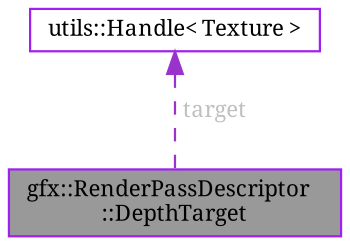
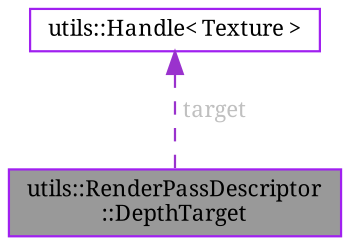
(175, 203) -> (175, 203)
